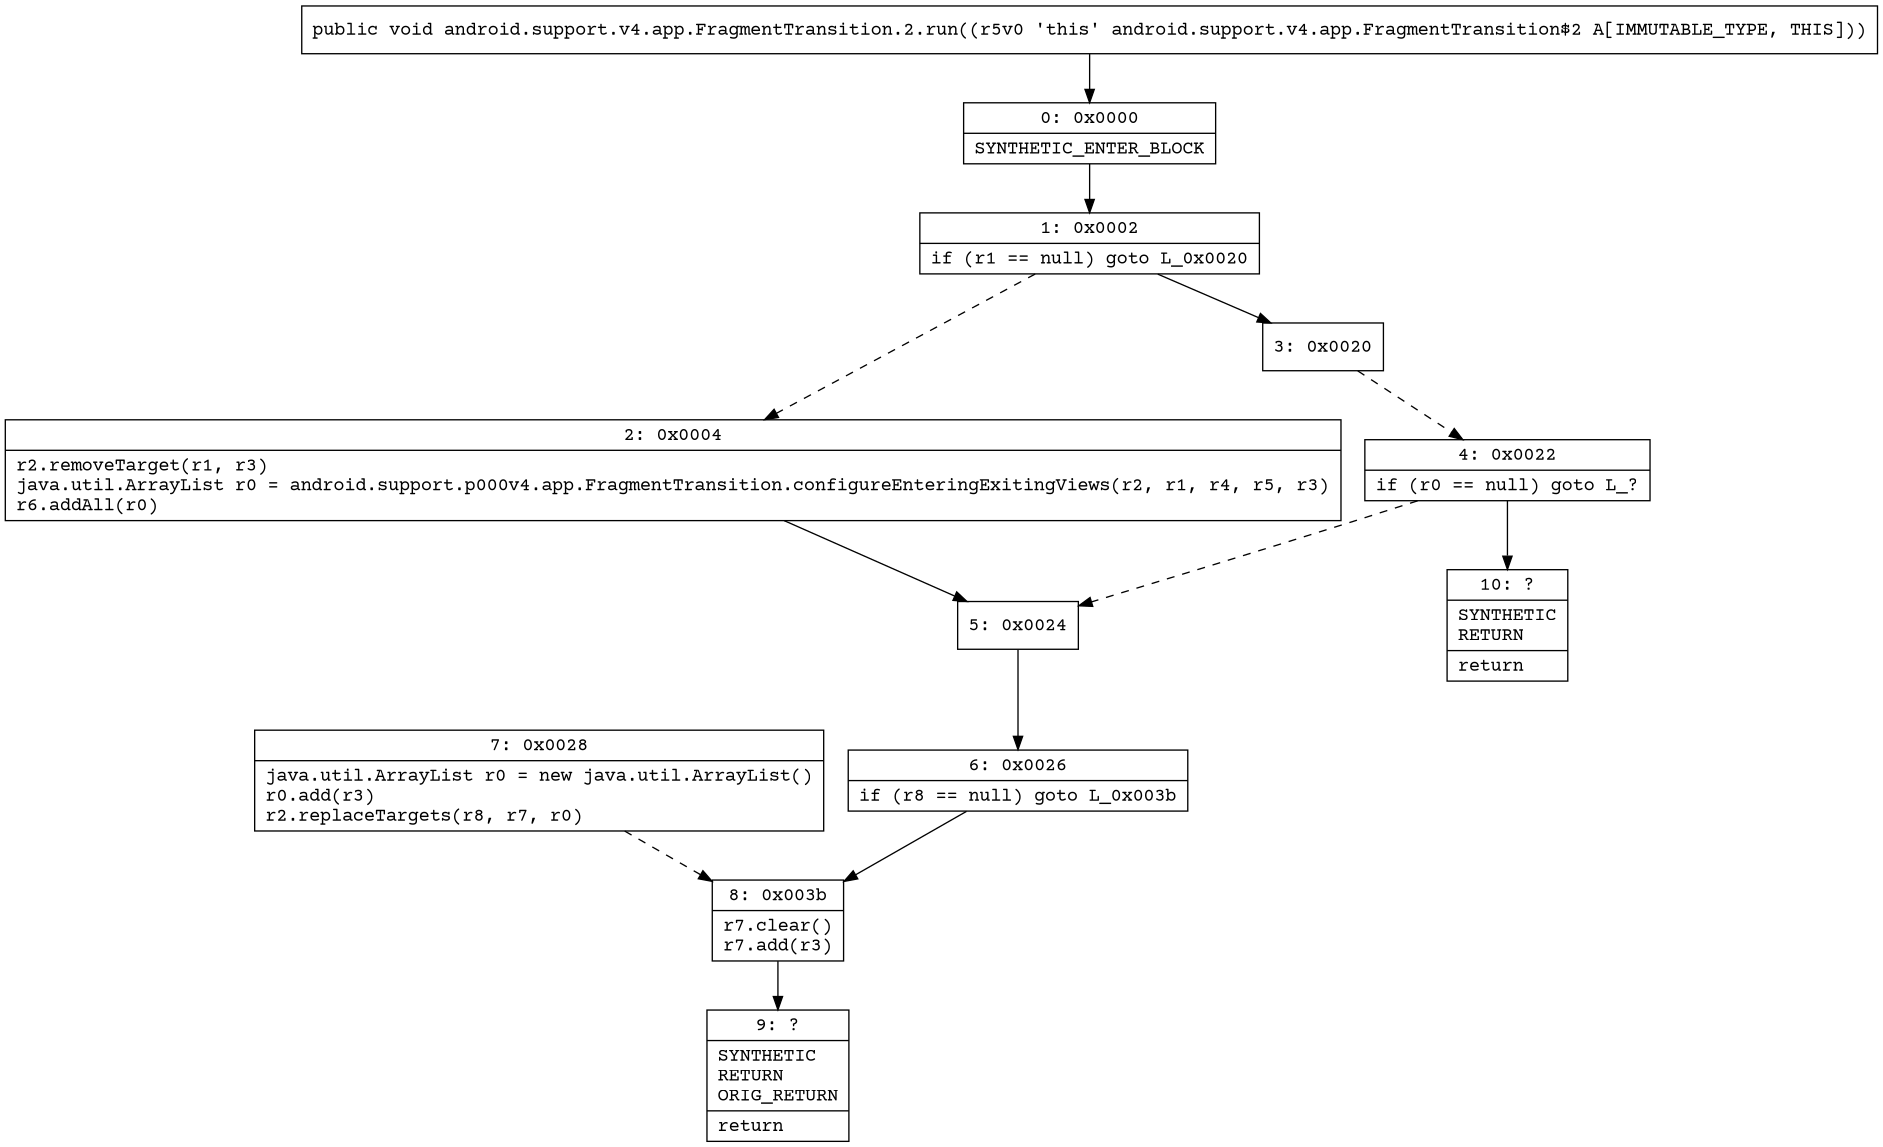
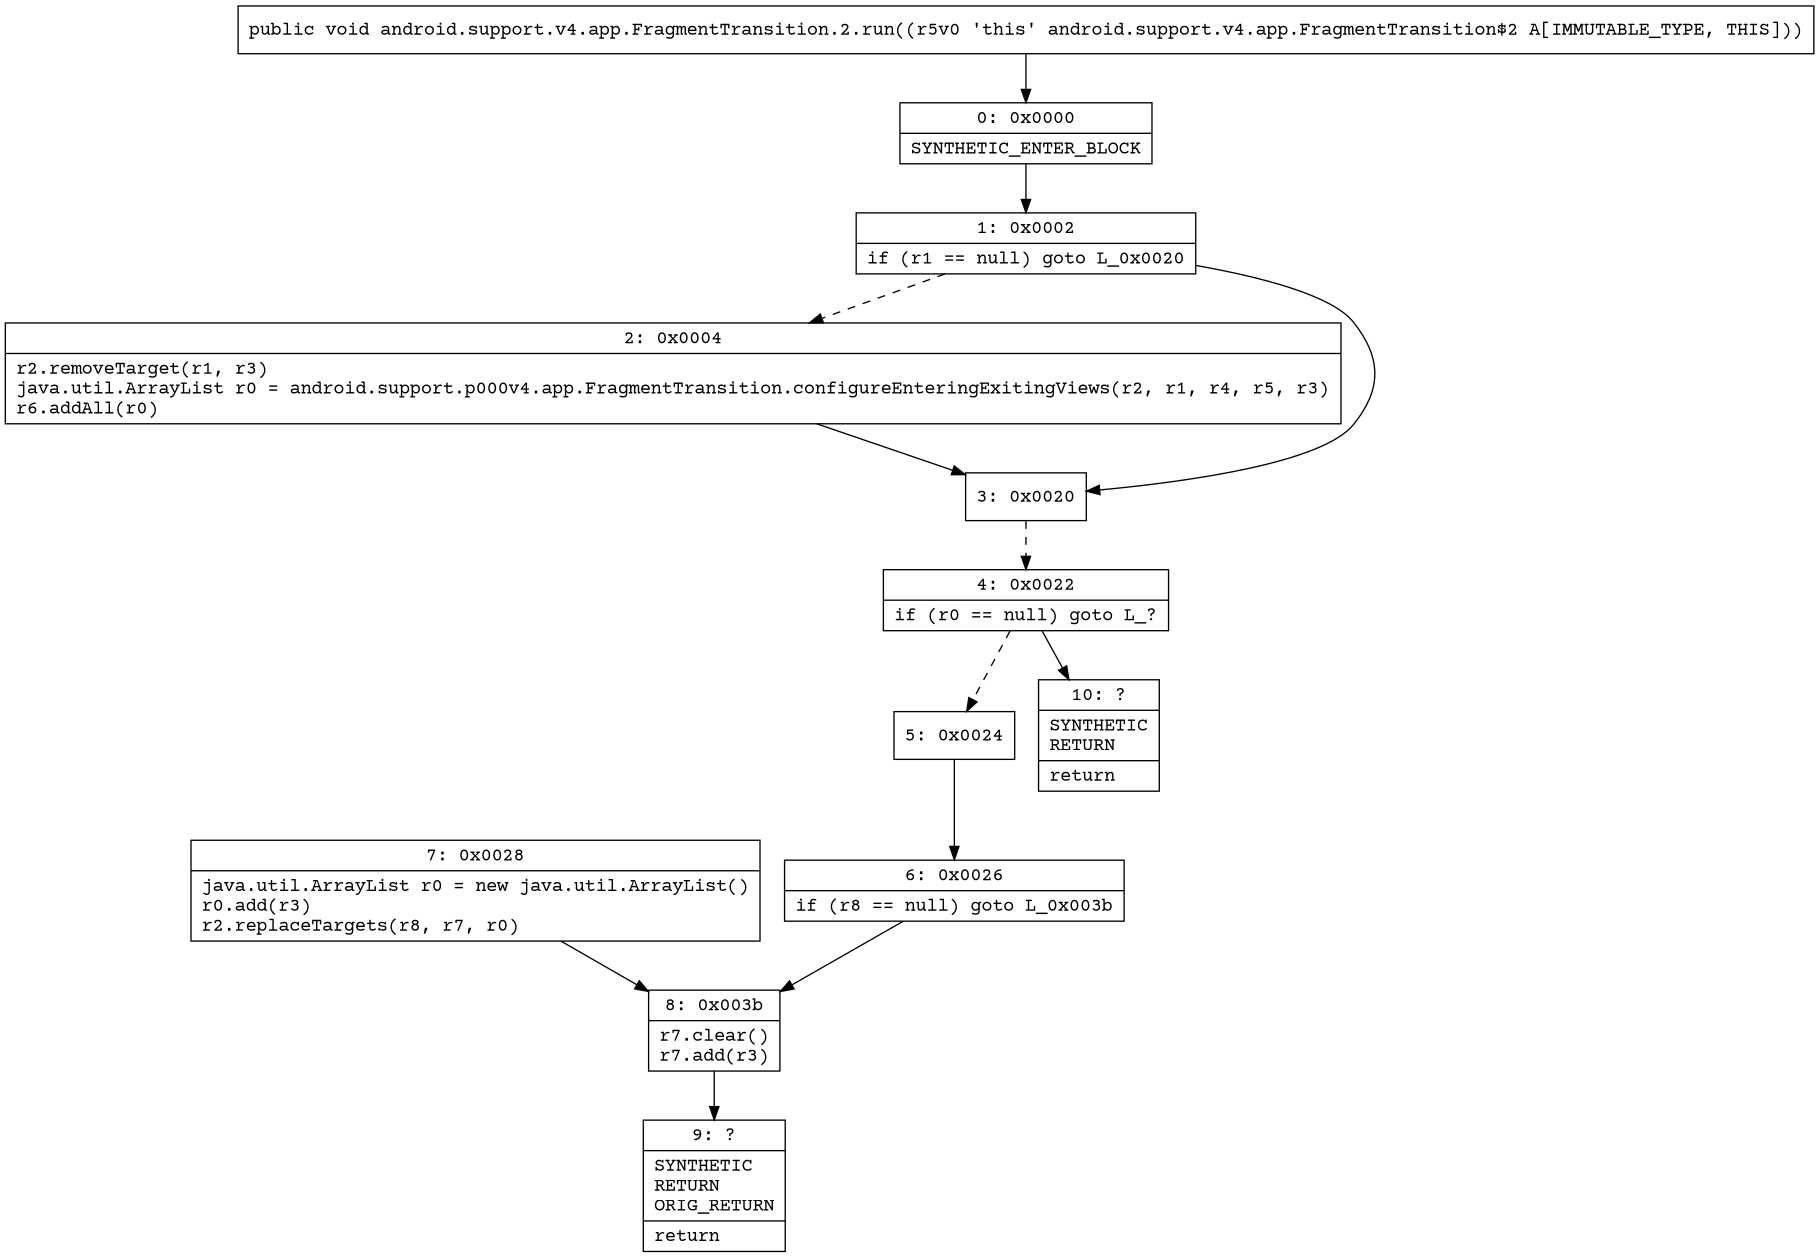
(869, 558) -> (885, 447)
(663, 853) -> (599, 963)
